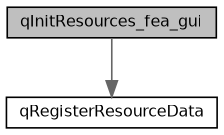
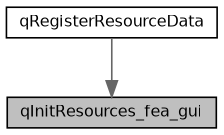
(112, 59) -> (112, 59)
